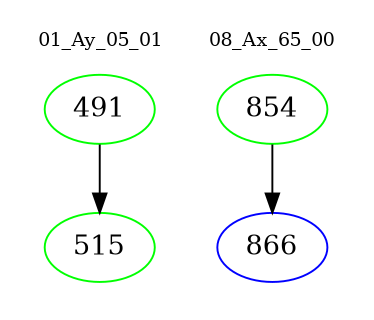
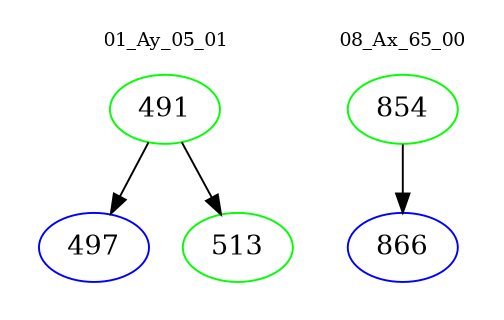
none -> (94, 247)
(100, 247) -> (238, 247)
